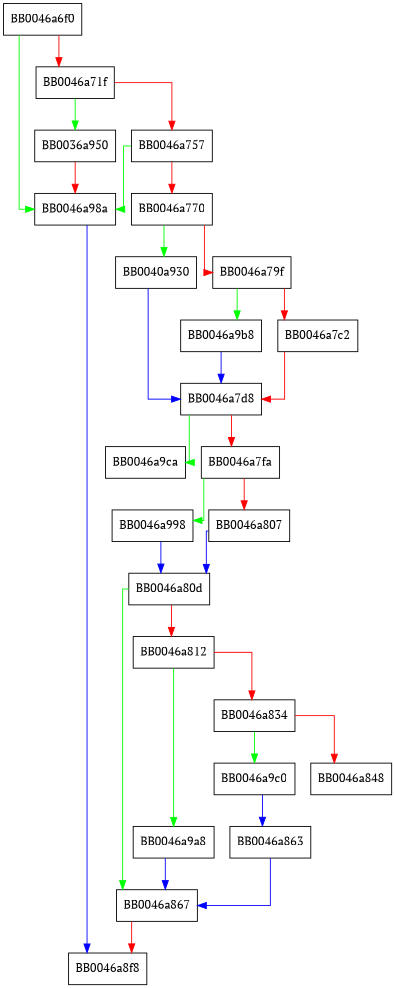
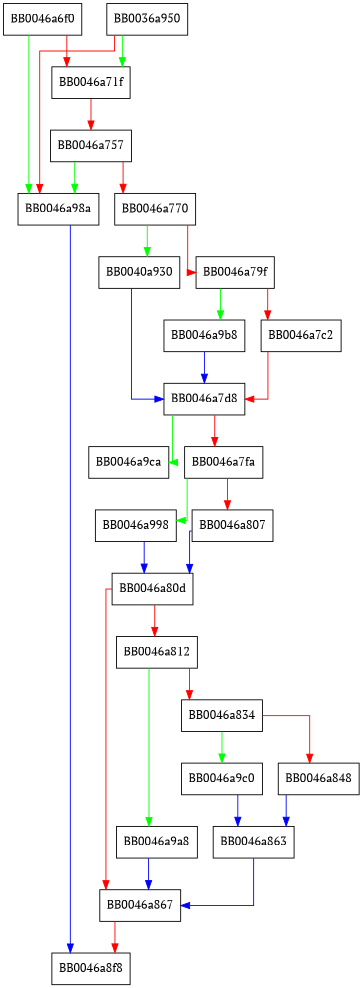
(75, 110) -> (122, 47)
(123, 732) -> (106, 732)
none -> (286, 806)
